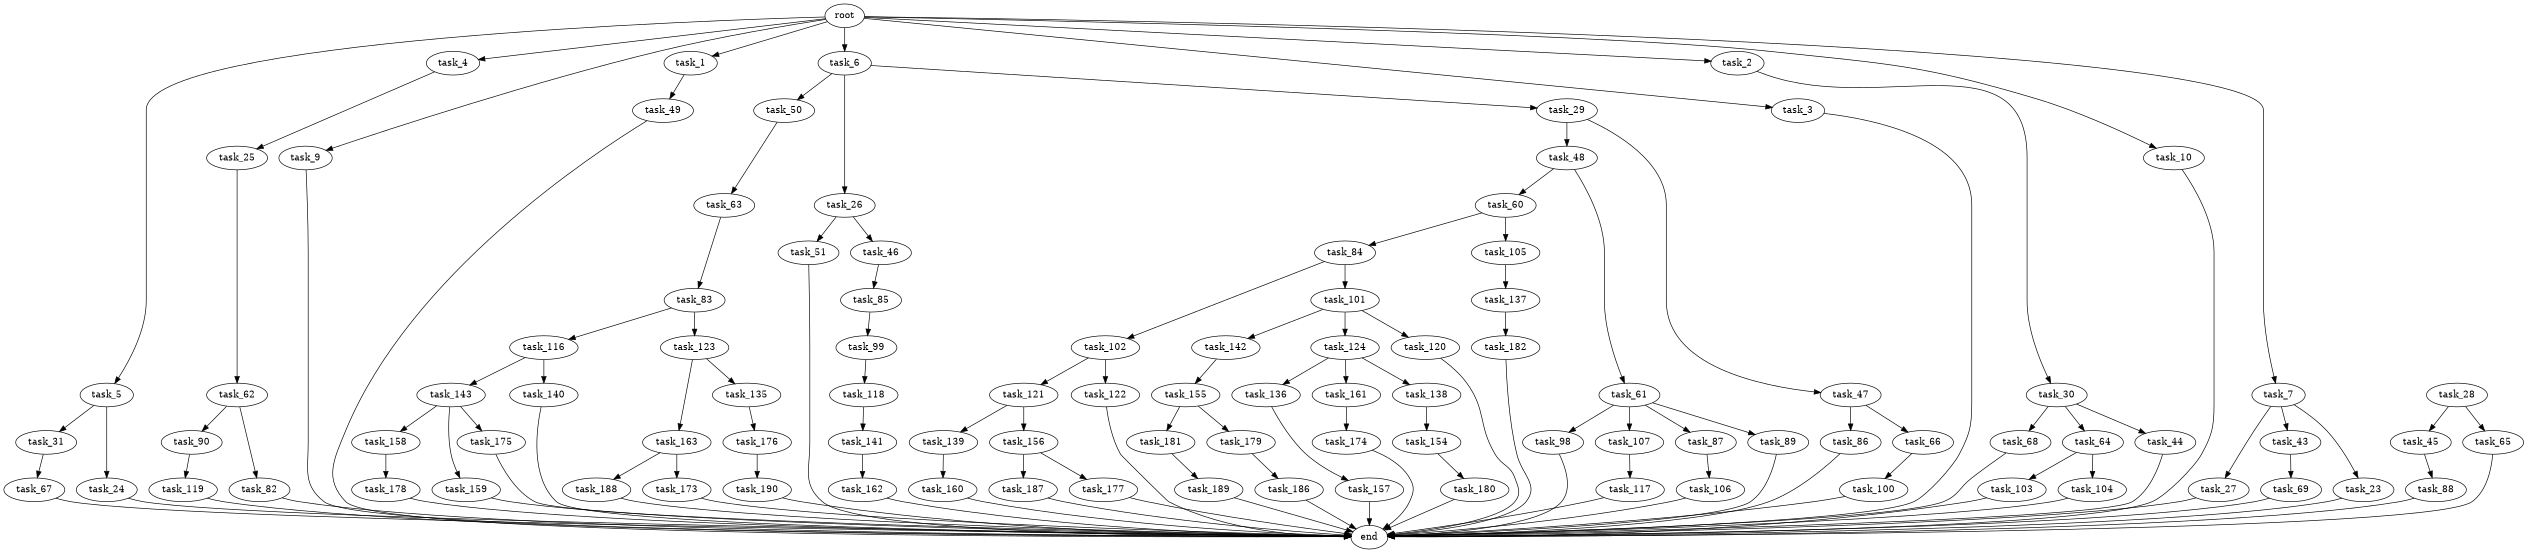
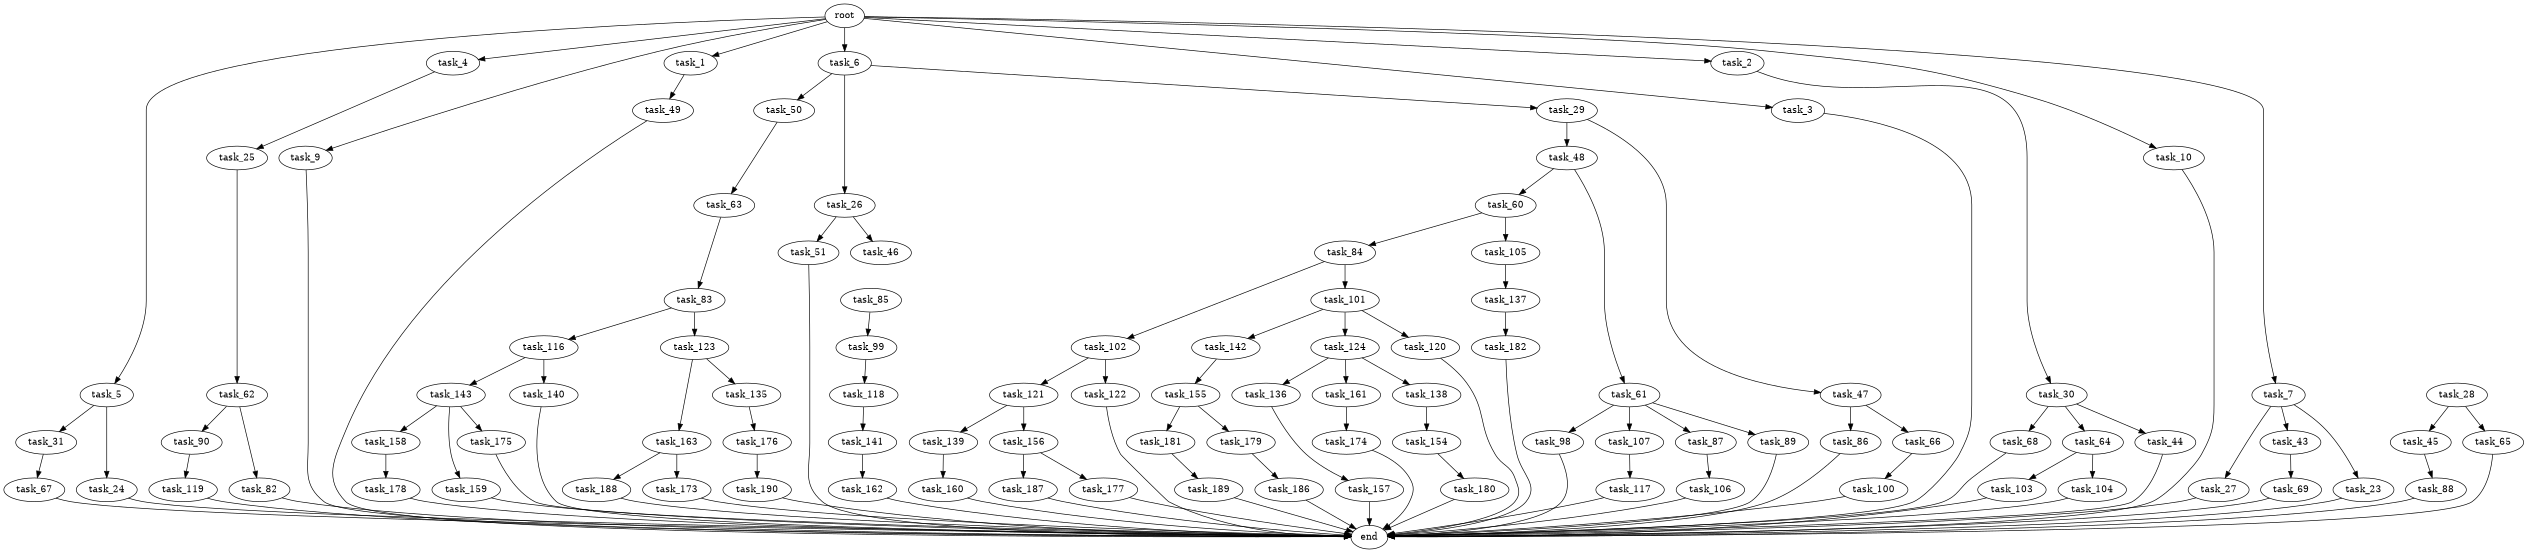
(877, 273) -> none
